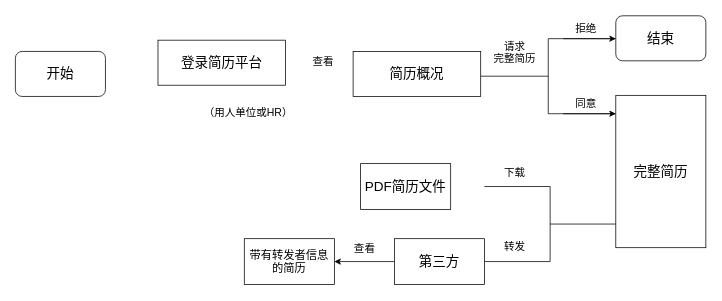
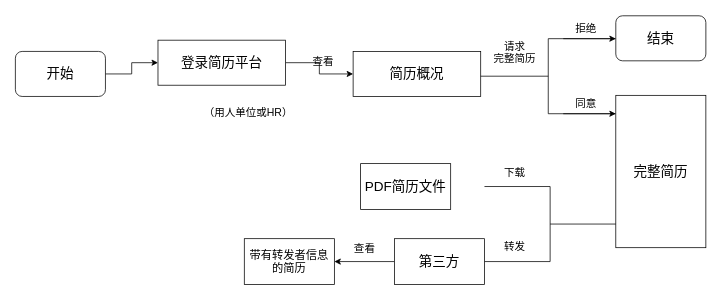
none -> (135, 63)
none -> (309, 63)
